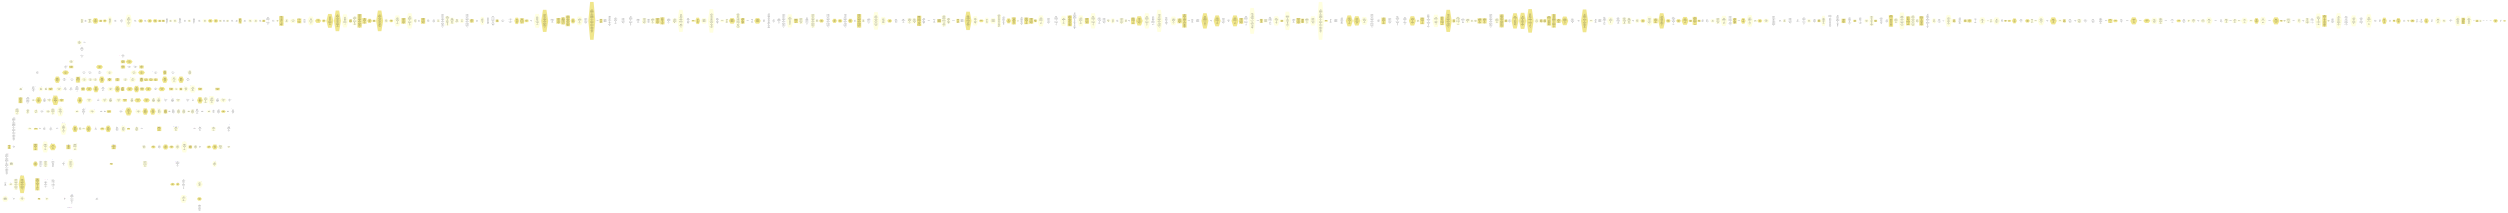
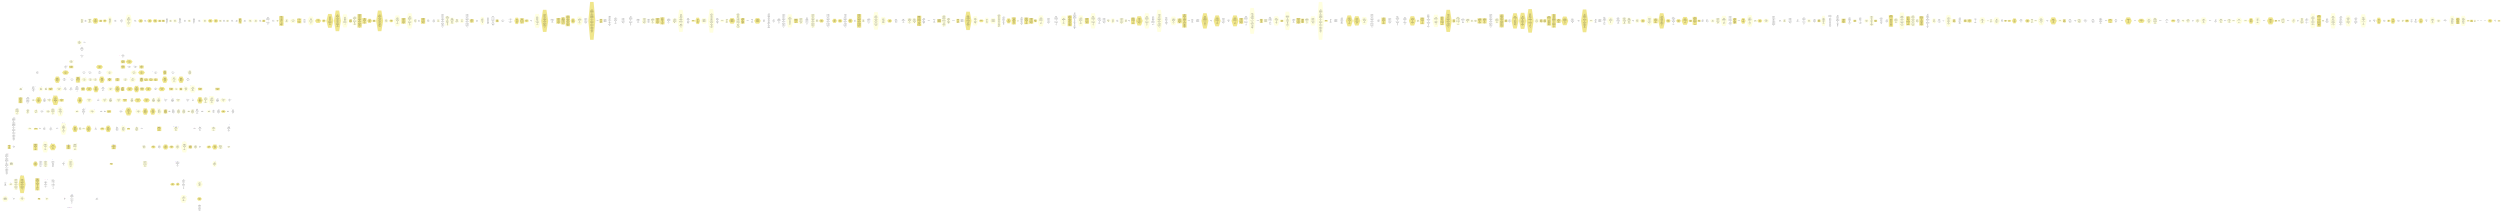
(2115, 21) -> none
(2474, 21) -> (2468, 21)
